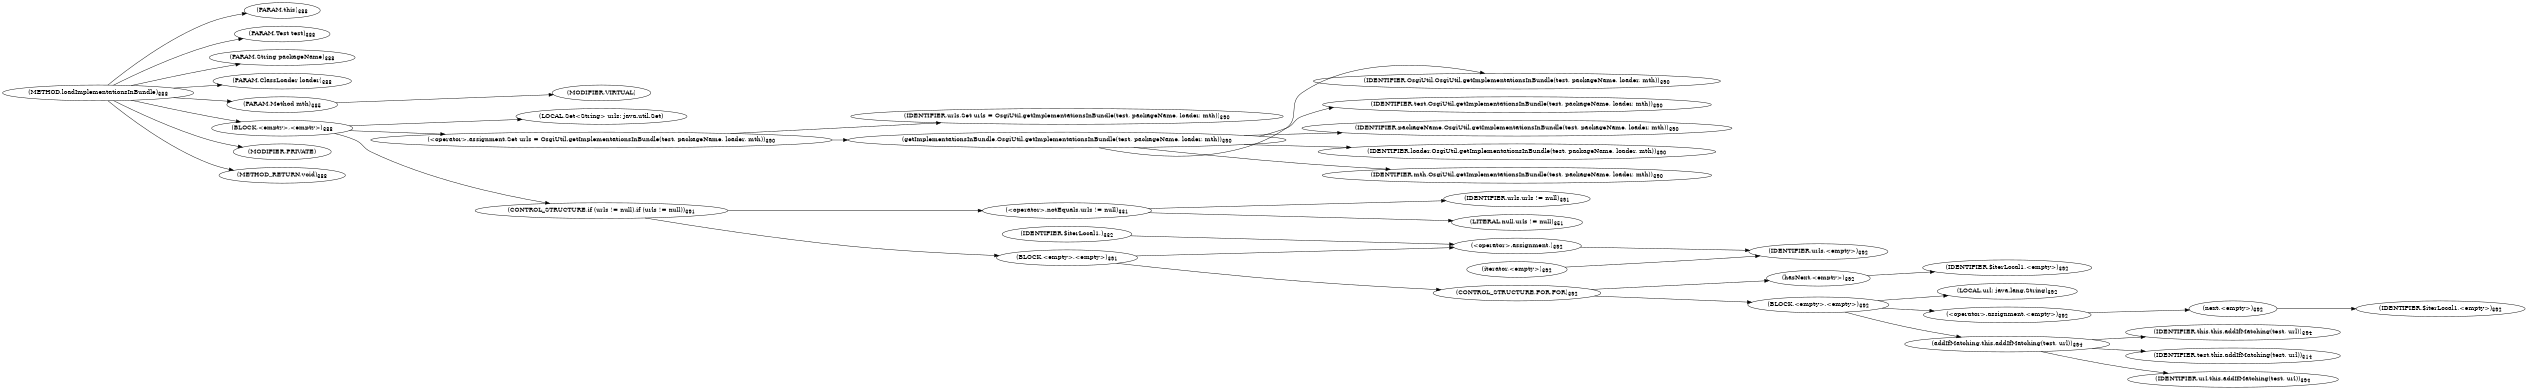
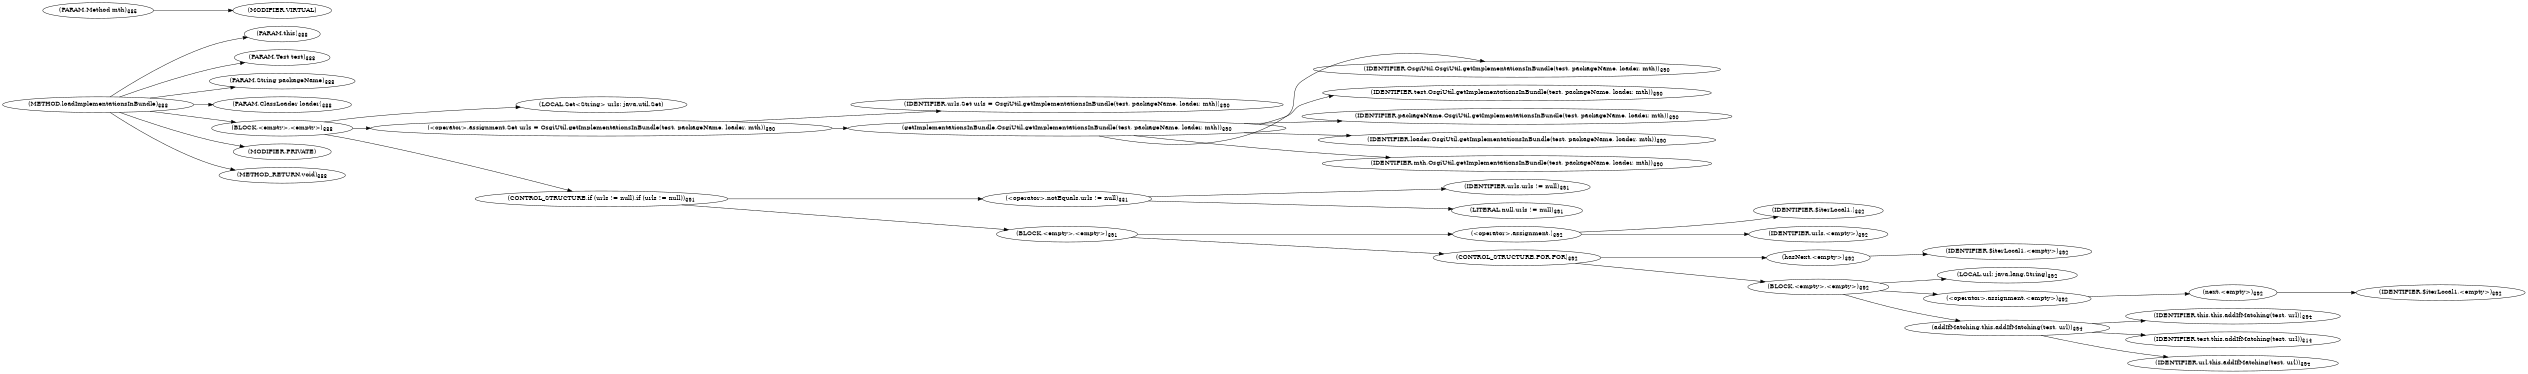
(200, 99) -> none
(1559, 222) -> (1559, 210)
(1290, 240) -> (1677, 227)
(1517, 270) -> none
